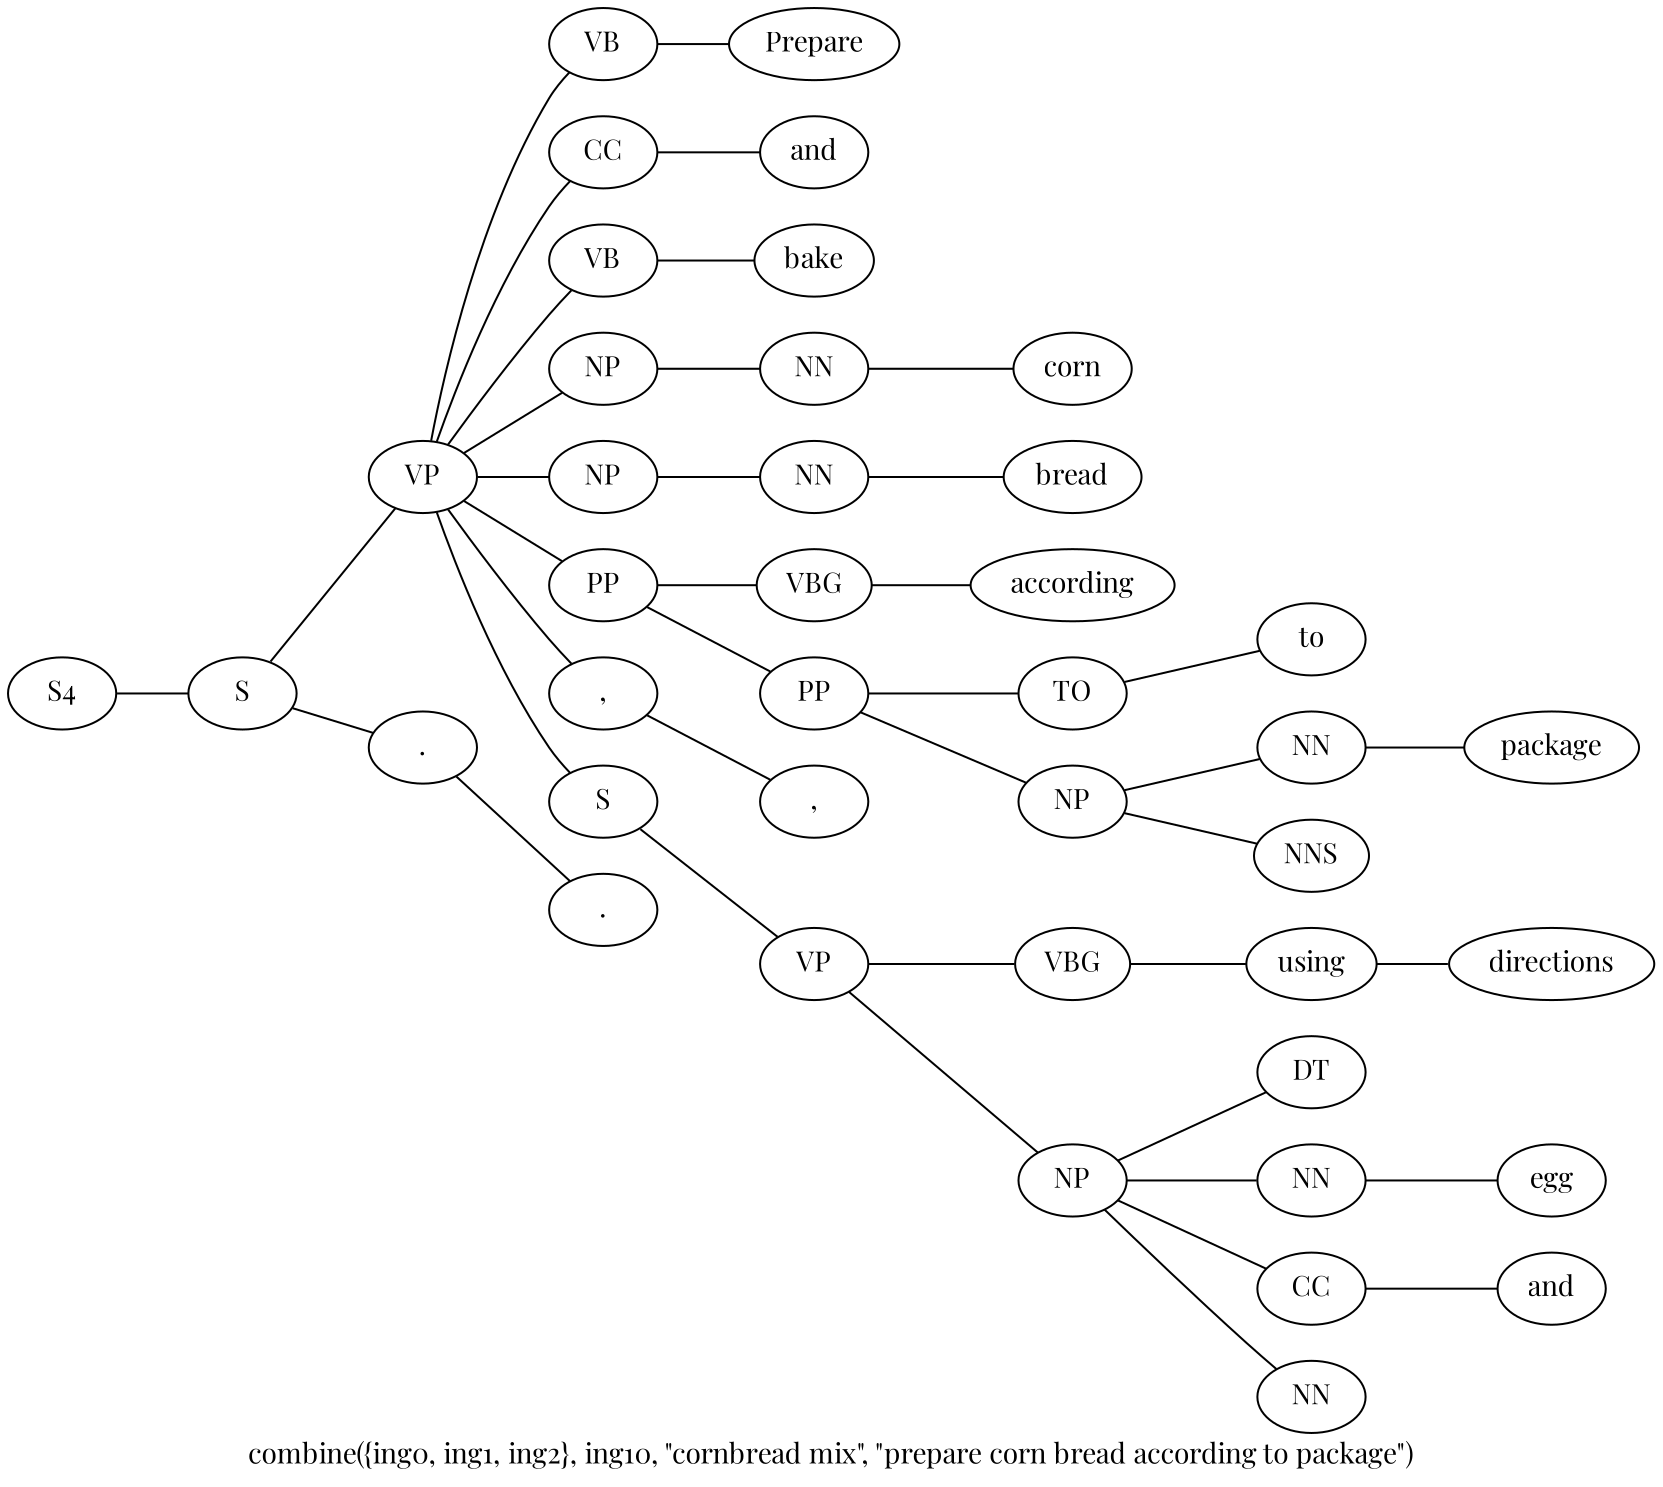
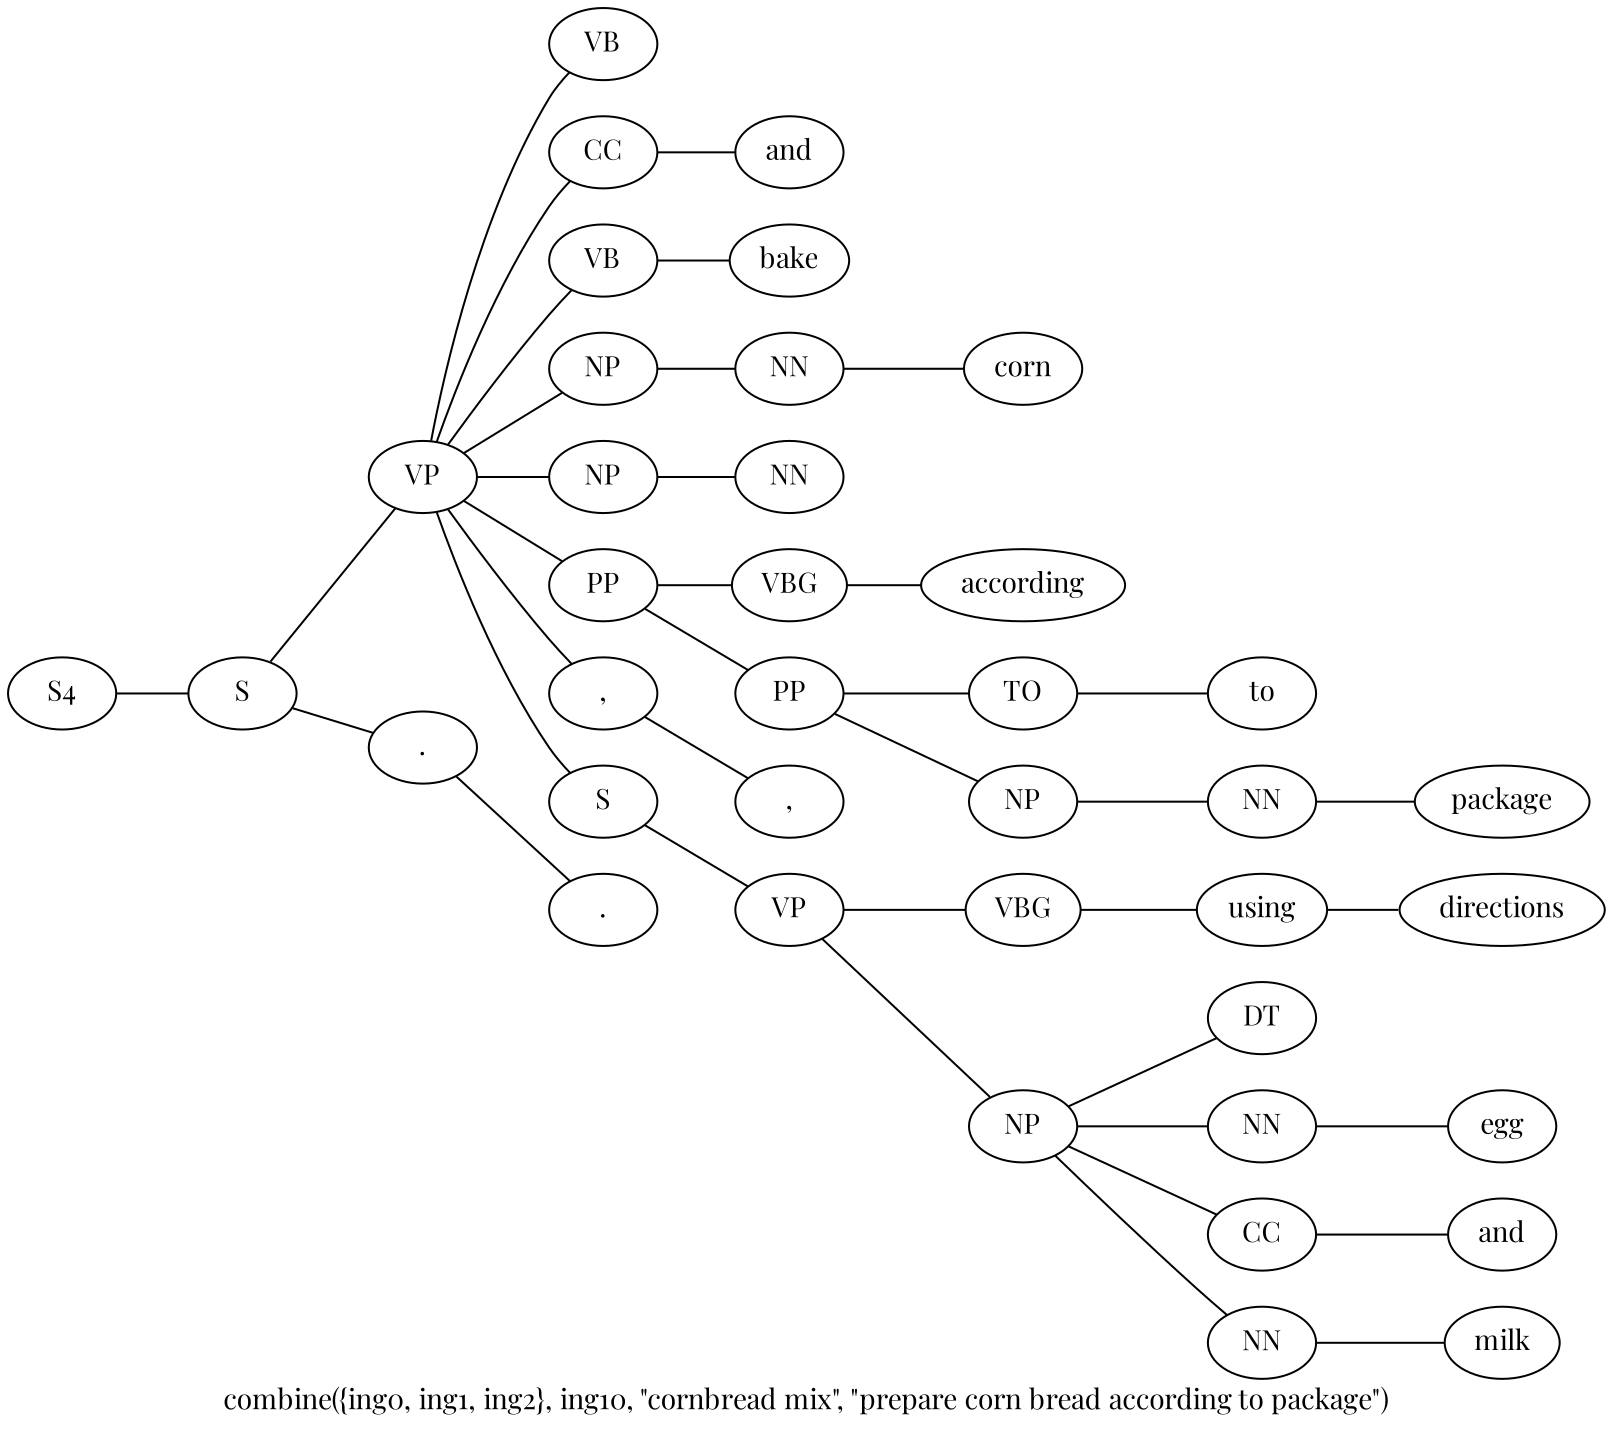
(814, 44) -> none
(1073, 477) -> none
(1311, 856) -> none
none -> (1502, 1343)
